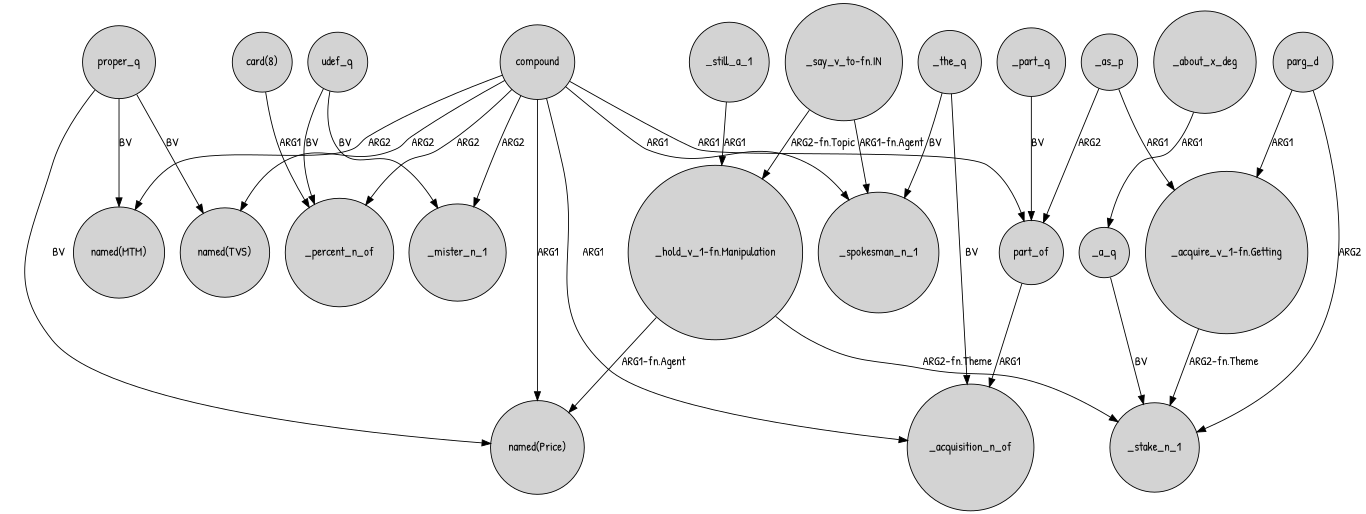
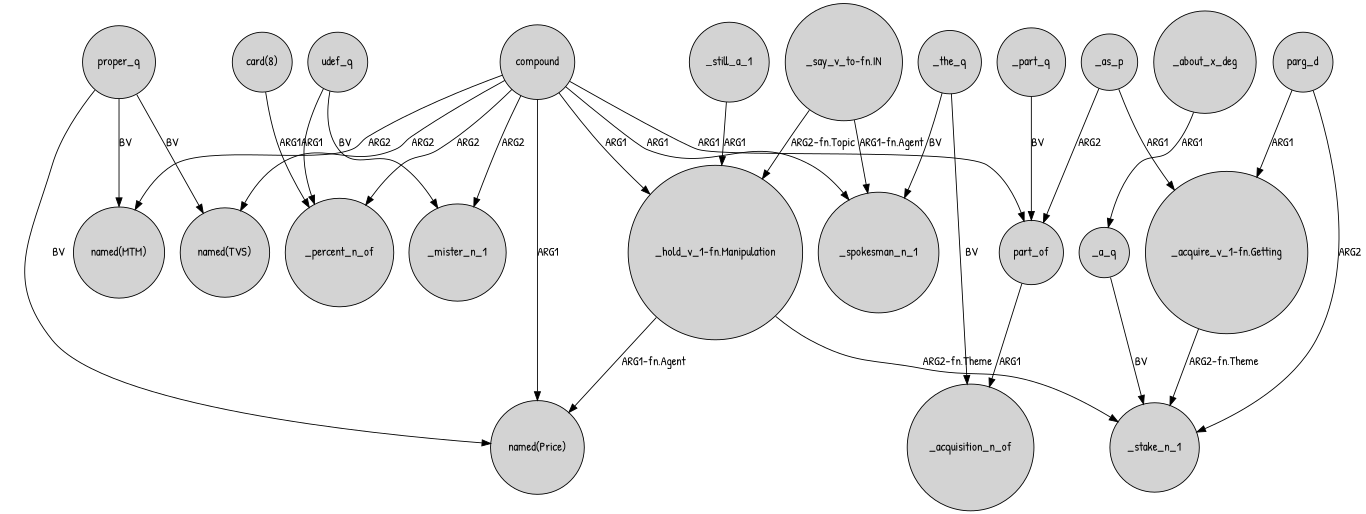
(312, 143) -> (312, 143)
(615, 373) -> (599, 143)
